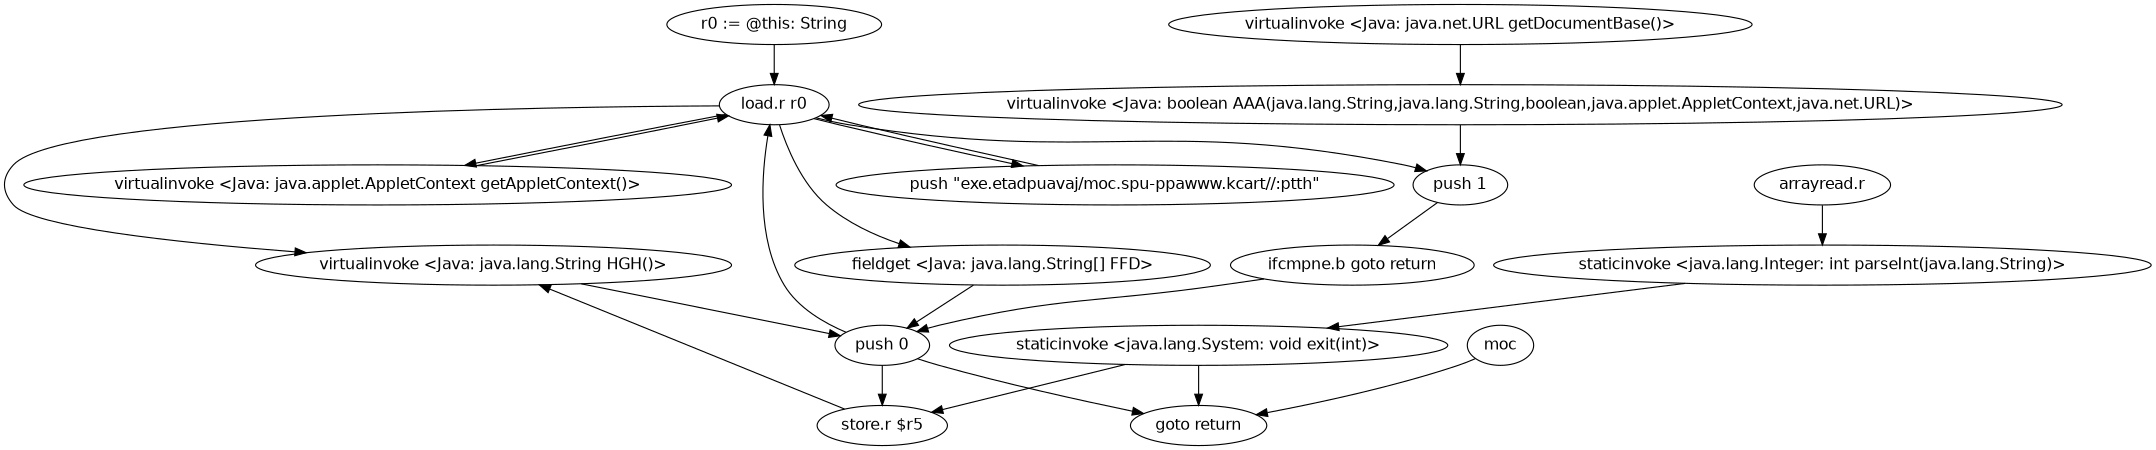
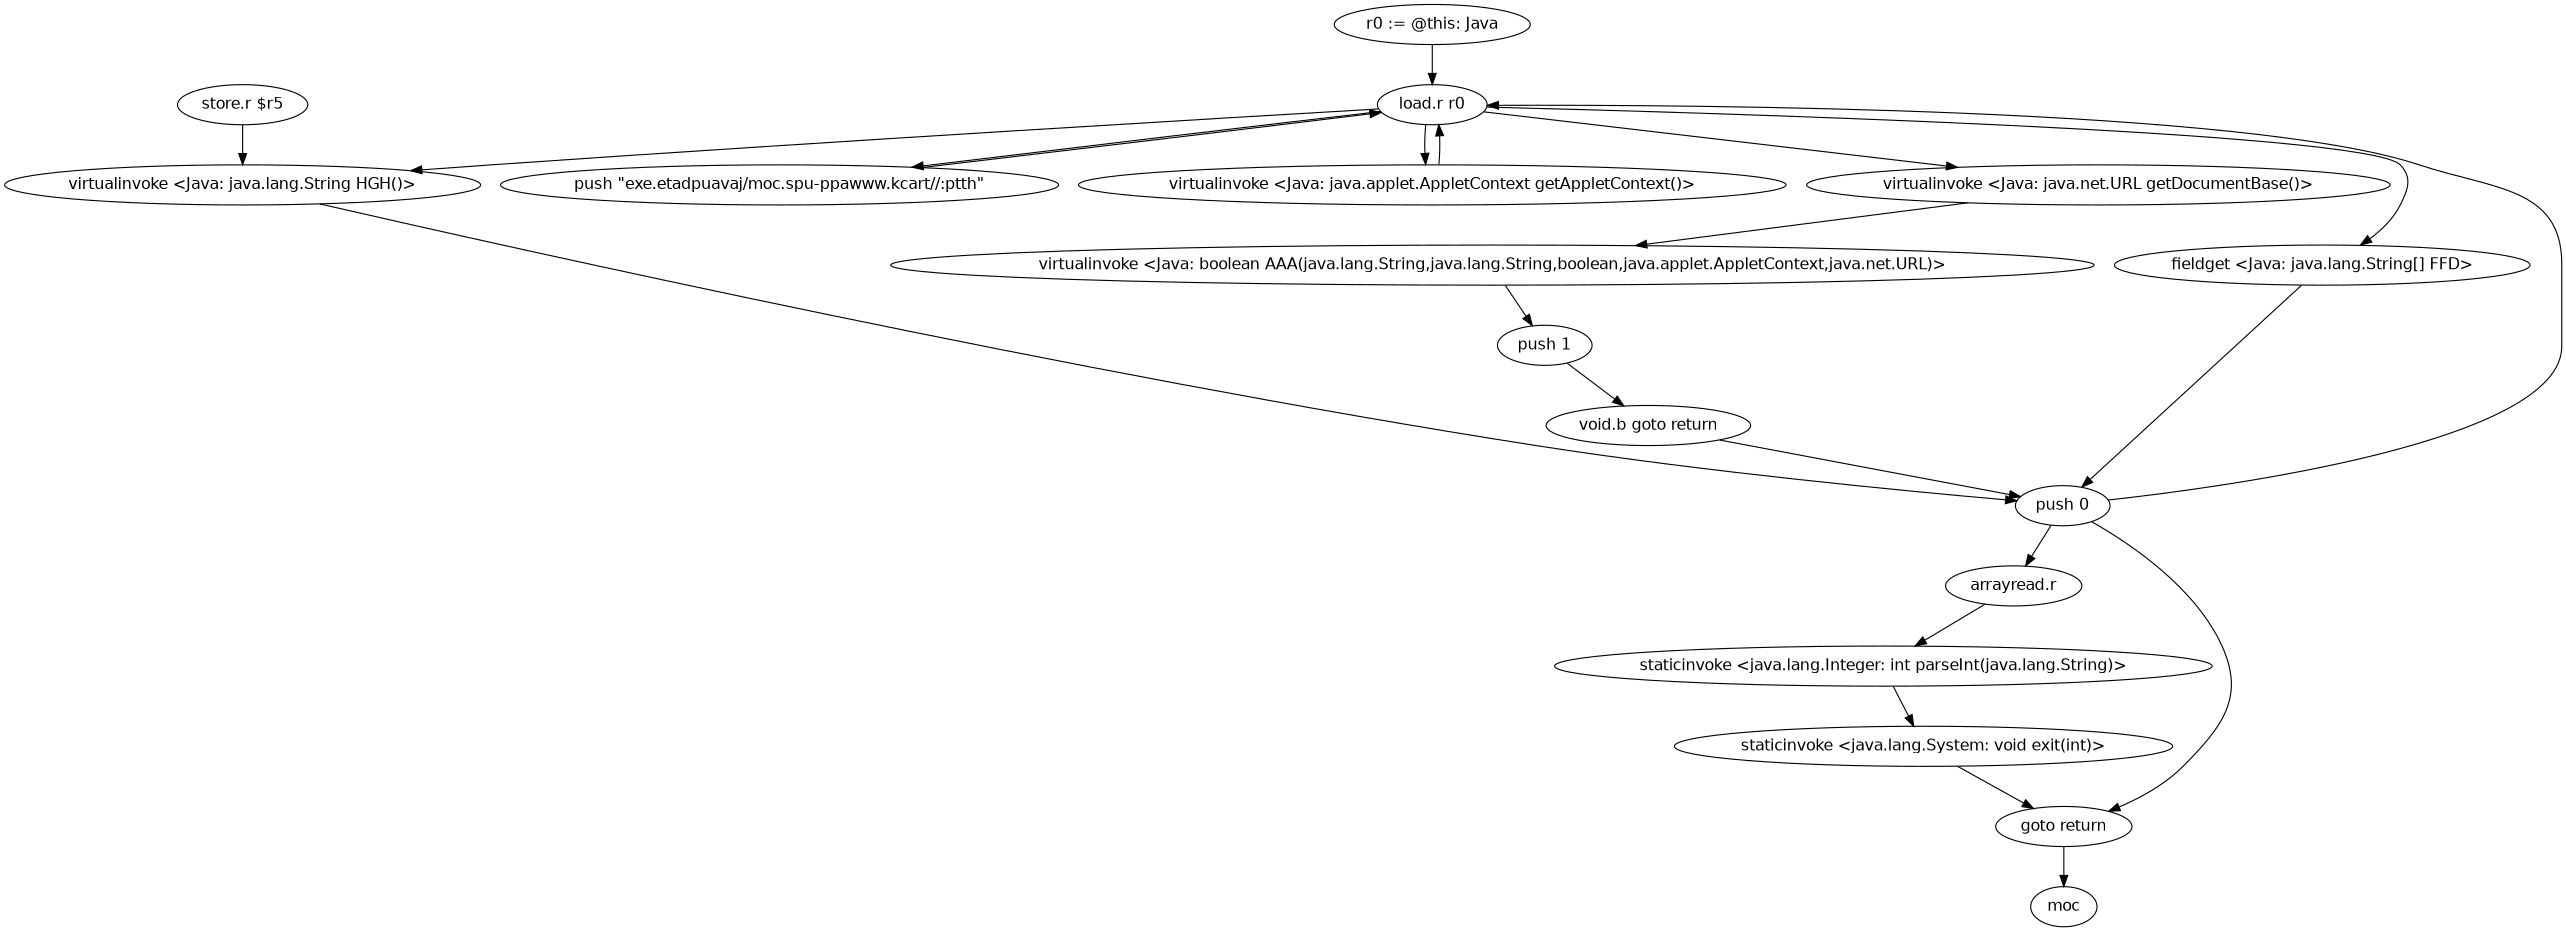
(774, 25) -> (1432, 25)
(1116, 142) -> (1715, 139)
(1352, 265) -> (1648, 426)
(882, 380) -> (2041, 541)
(1043, 385) -> none
(1372, 390) -> (2064, 861)
